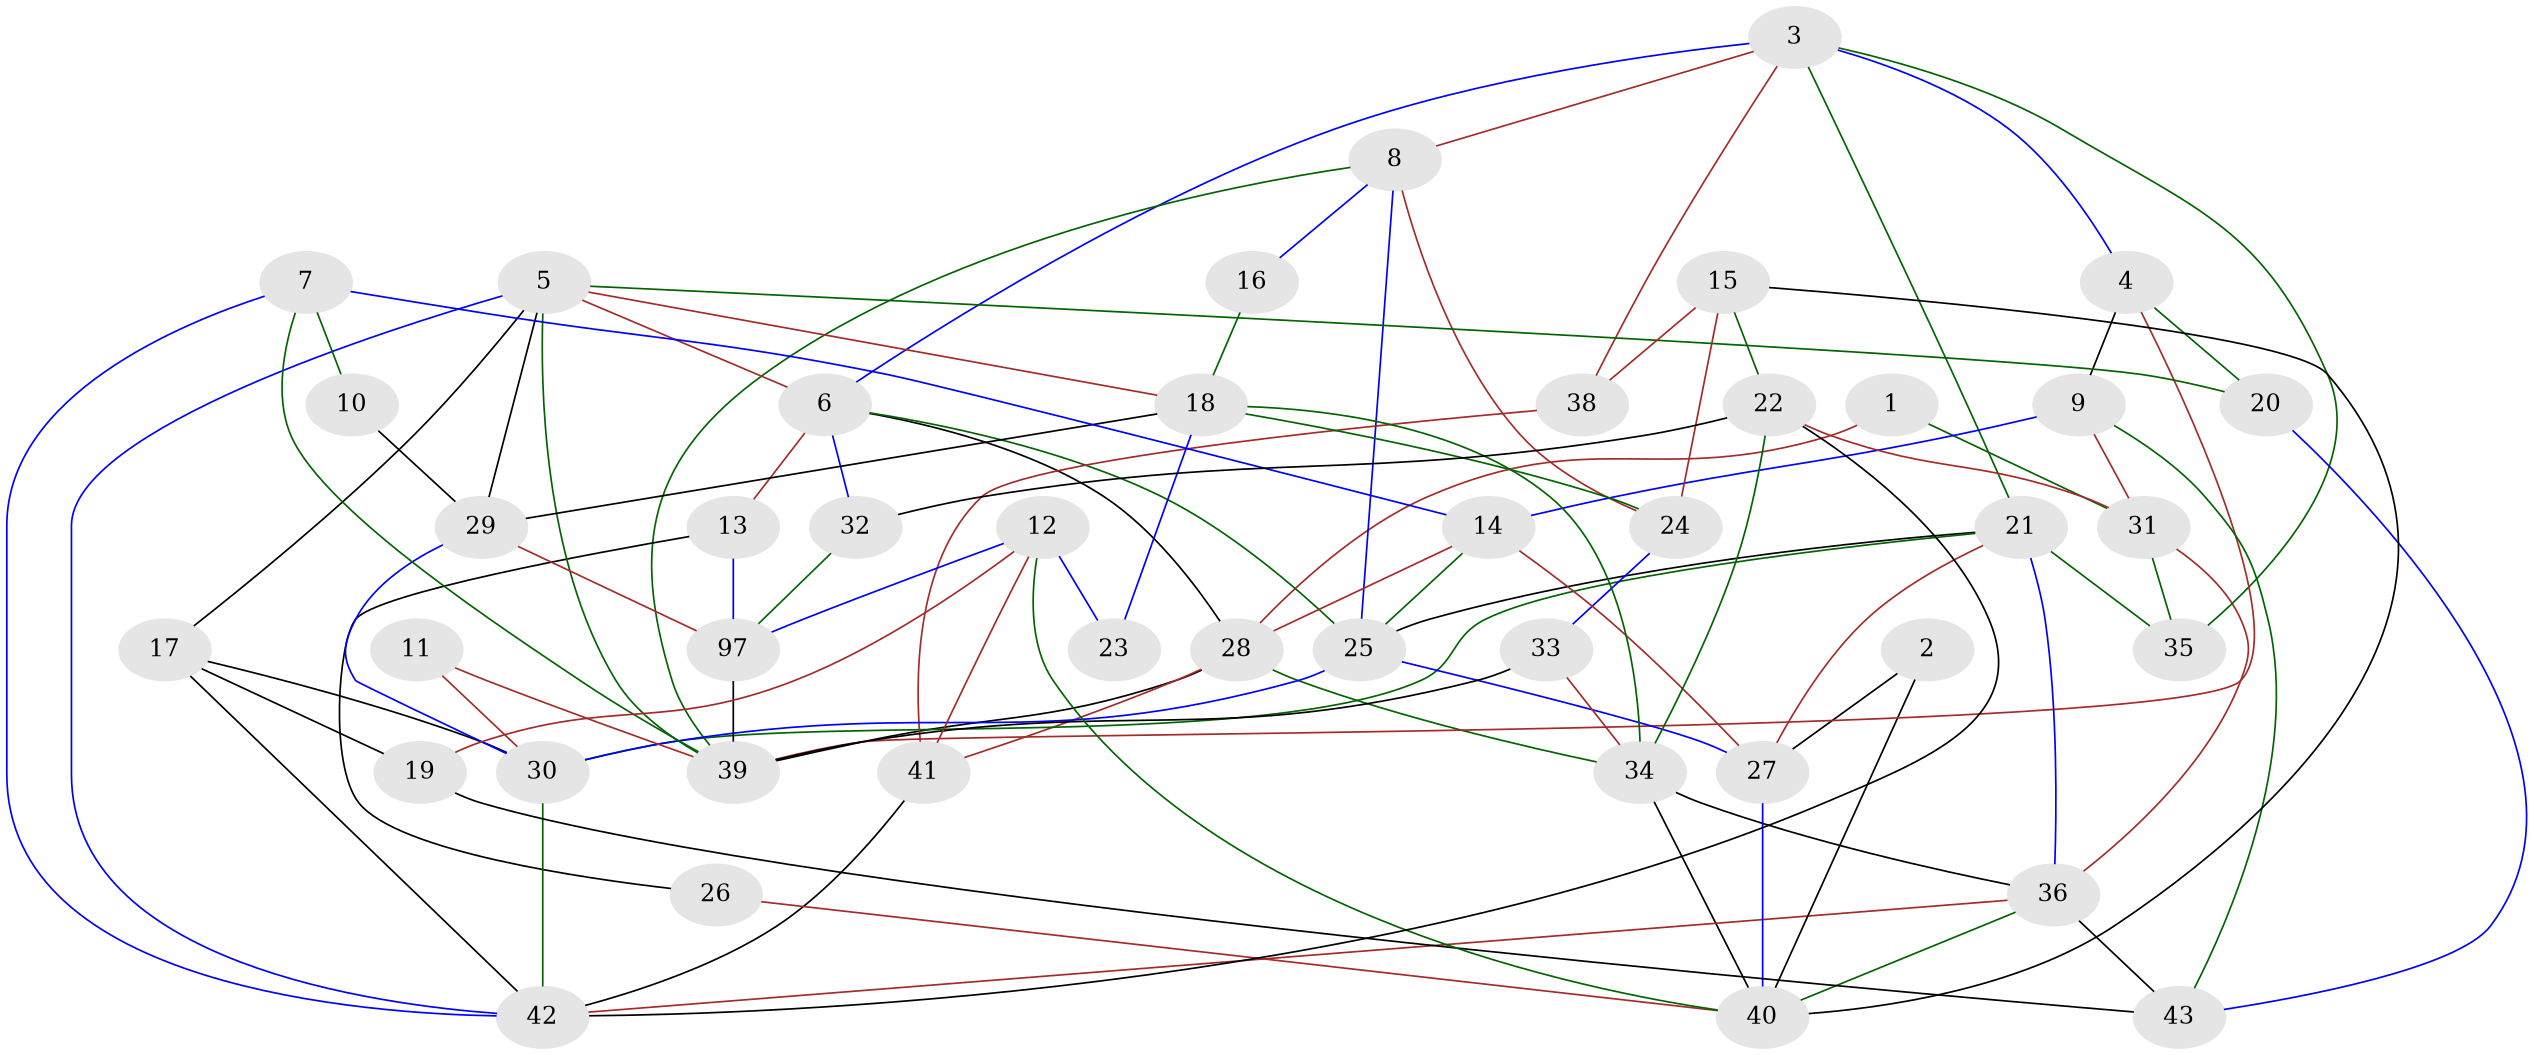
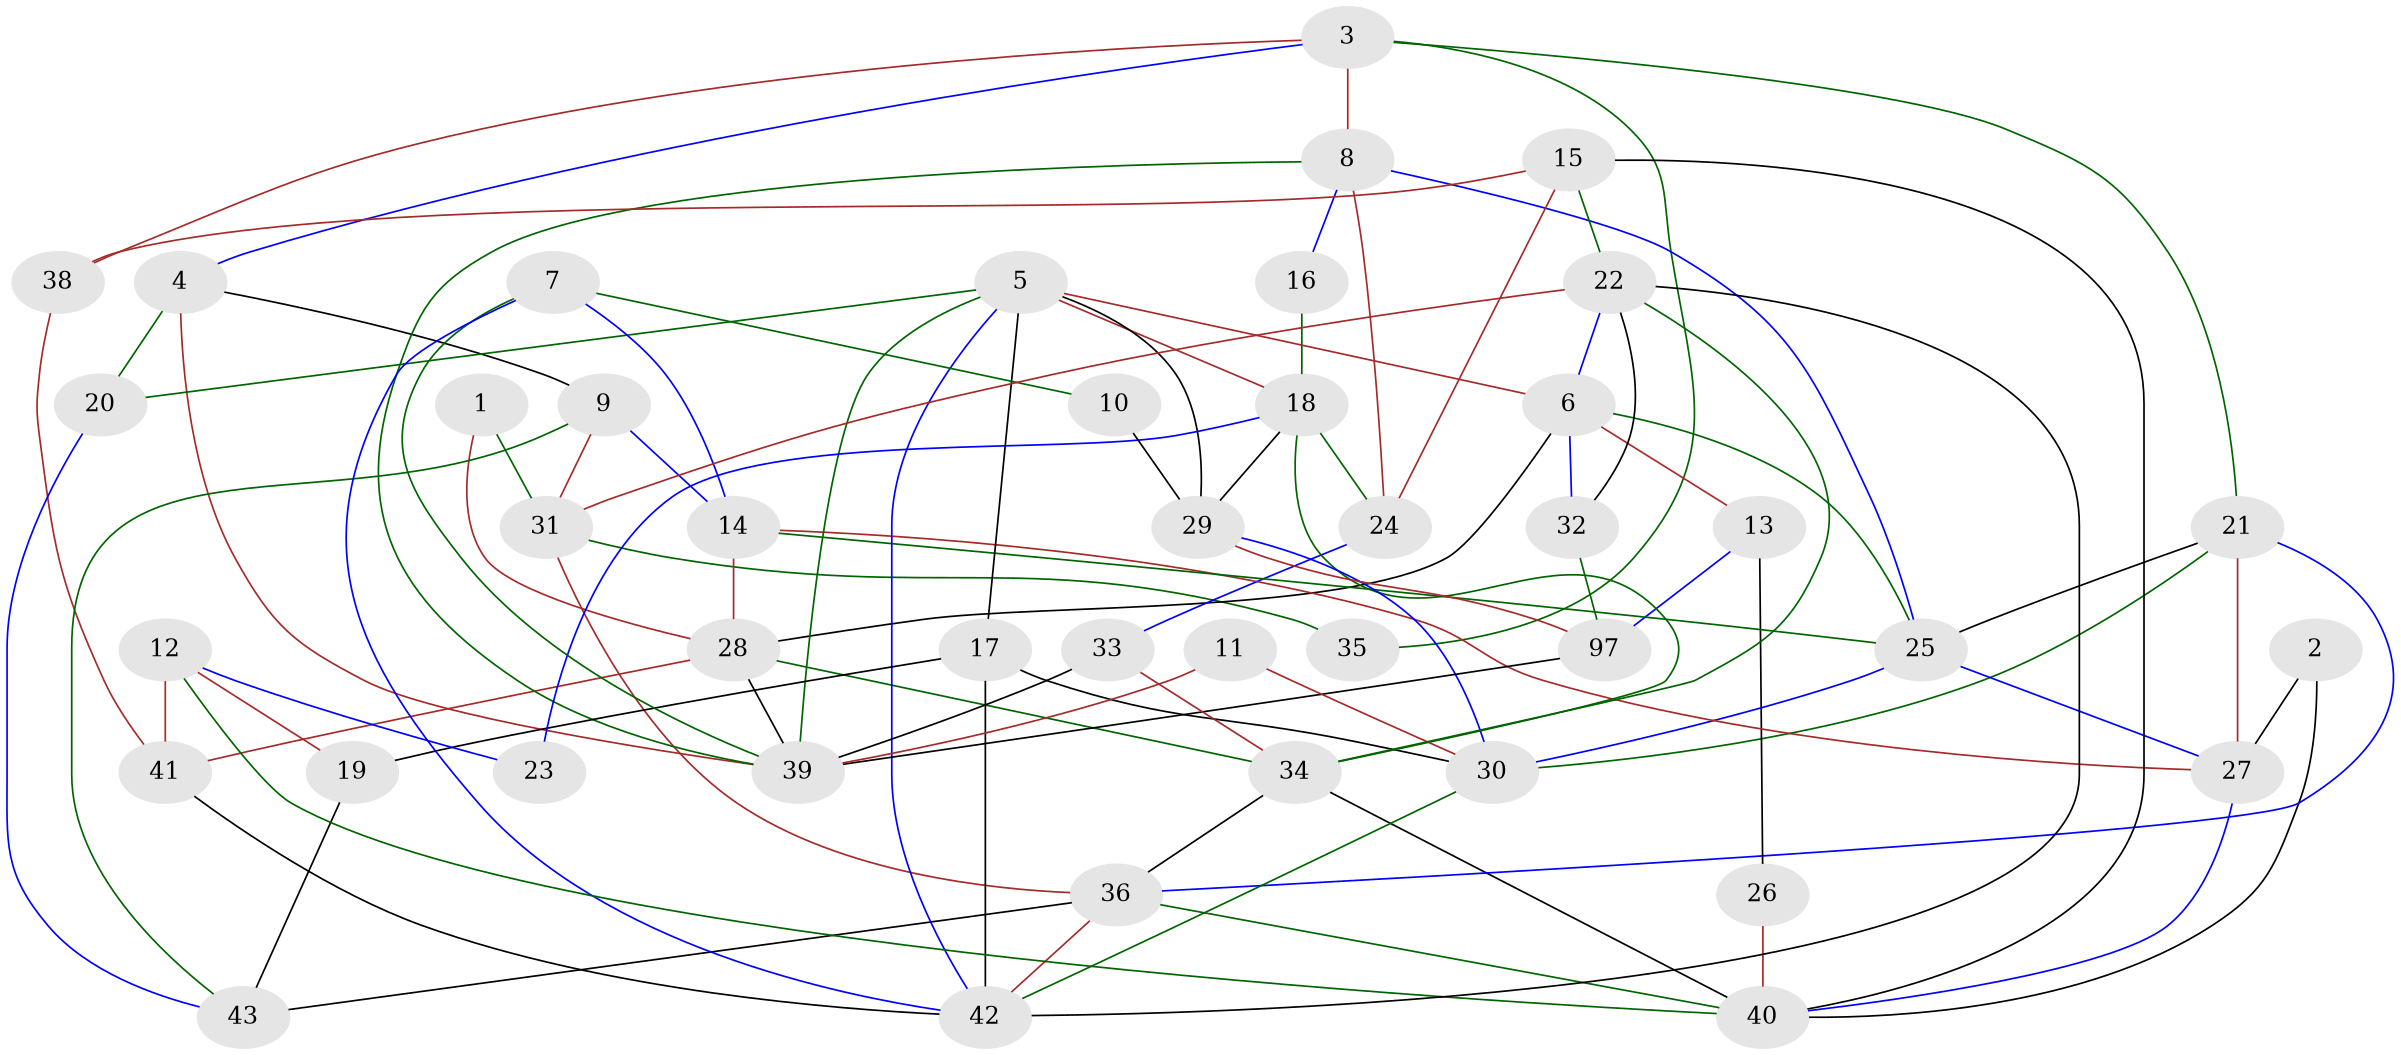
(1280, 151) -> (1589, 344)
(887, 587) -> none
(2100, 589) -> none
